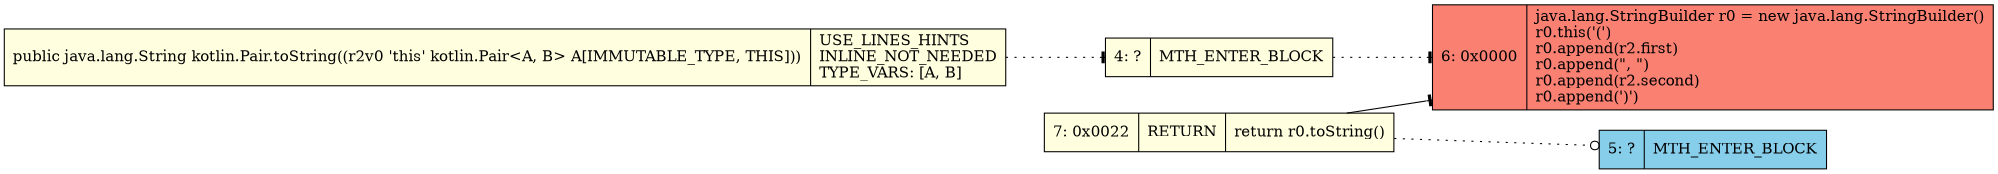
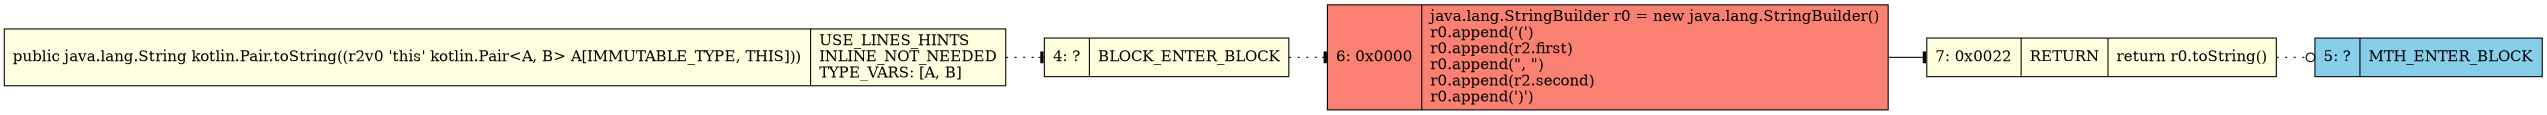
(1573, 33) -> (1482, 33)
(1242, 57) -> (1189, 57)
(1387, 107) -> (1905, 57)
